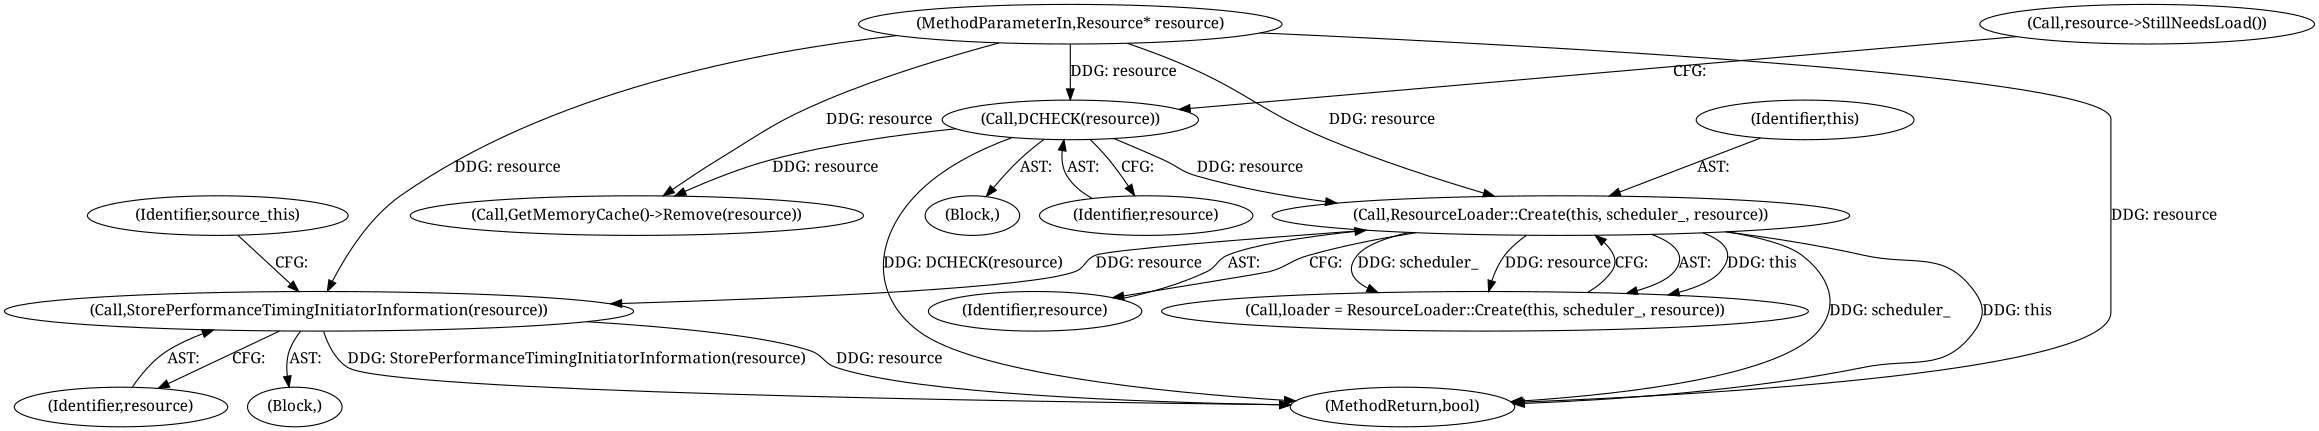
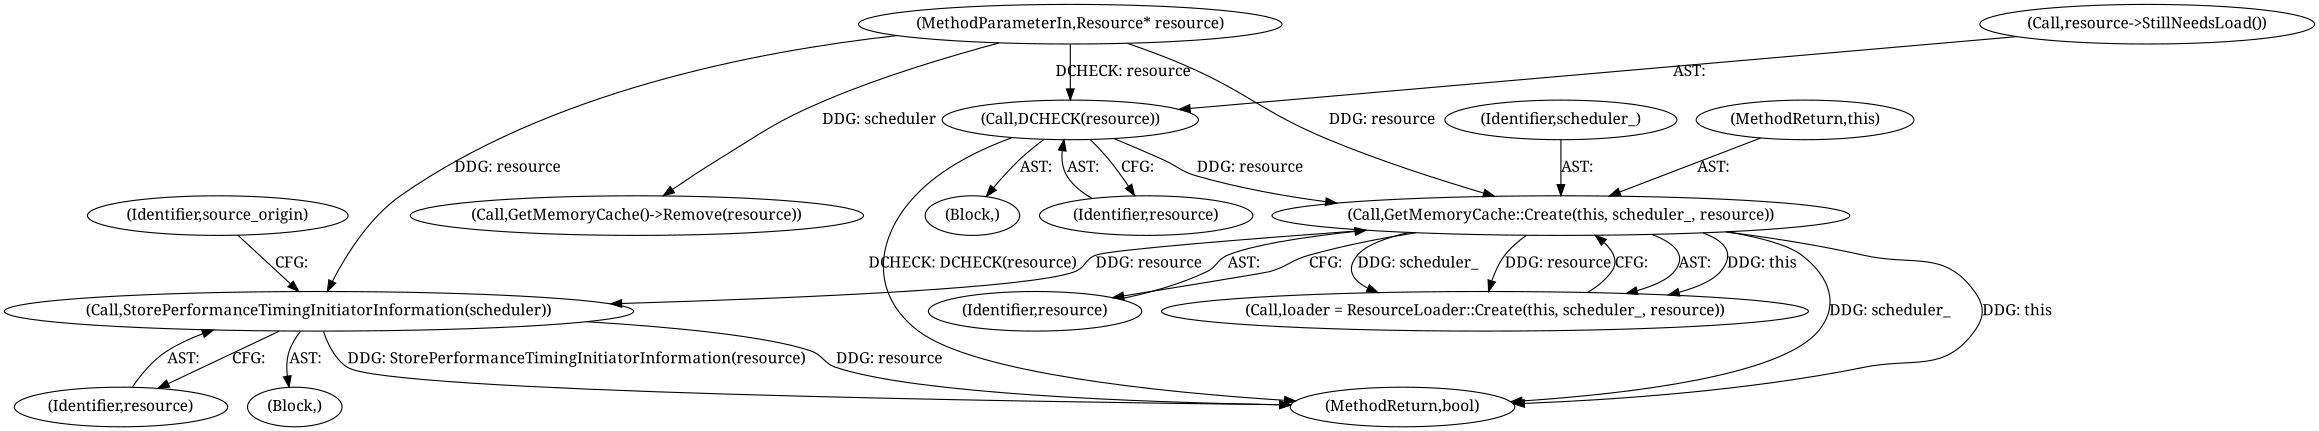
(1124, 72) -> (1124, 72)
(1692, 72) -> (1692, 72)
(2084, 103) -> none
(879, 120) -> (879, 120)
none -> (1561, 120)
(1805, 120) -> (1805, 120)
(818, 149) -> none
(218, 216) -> (218, 216)
(1561, 216) -> (1561, 216)
(973, 263) -> (973, 263)
(319, 311) -> (319, 311)
